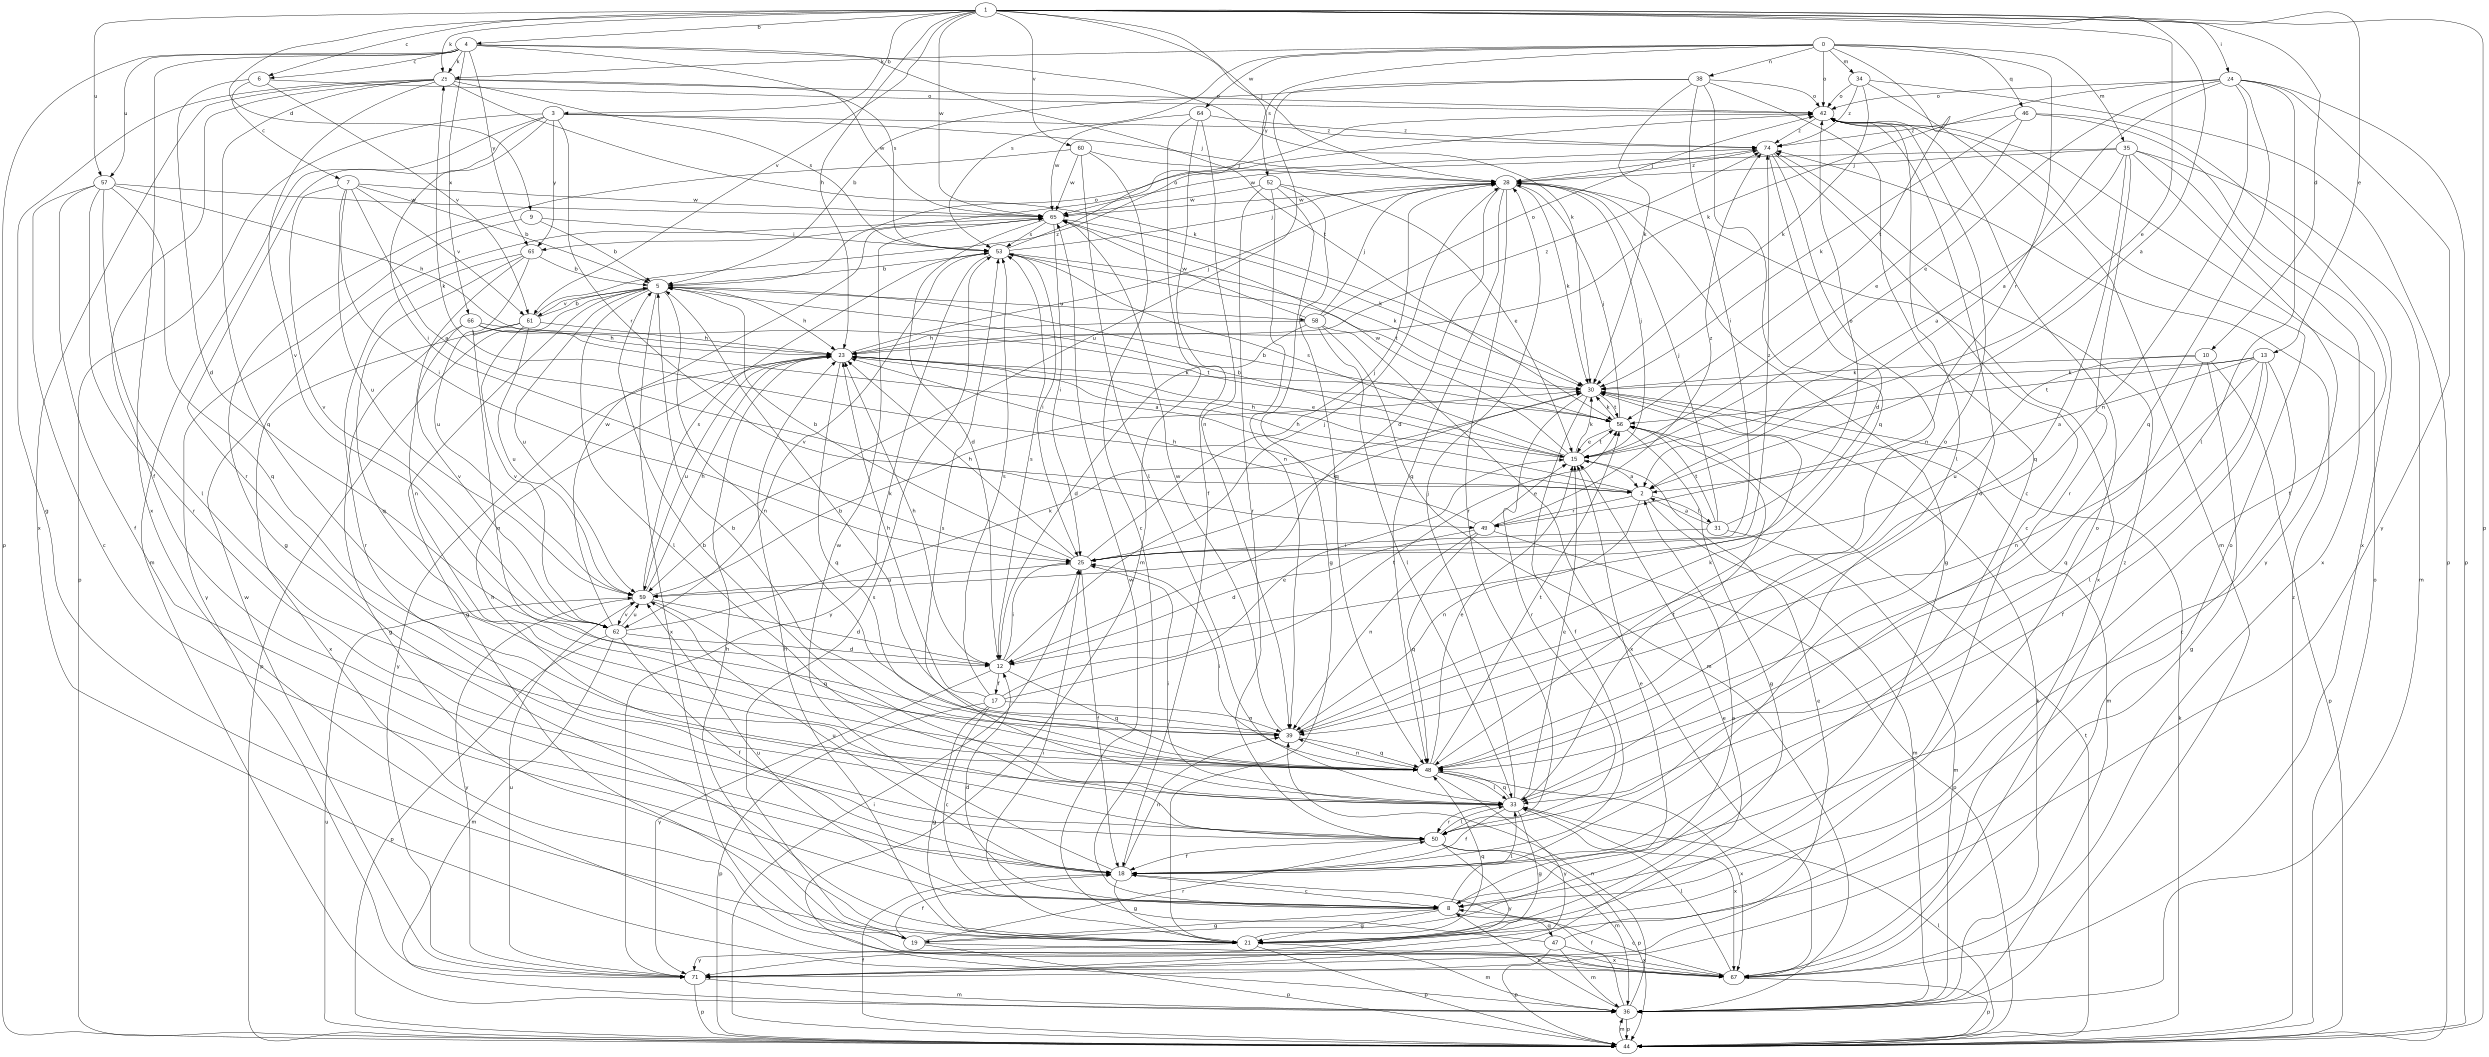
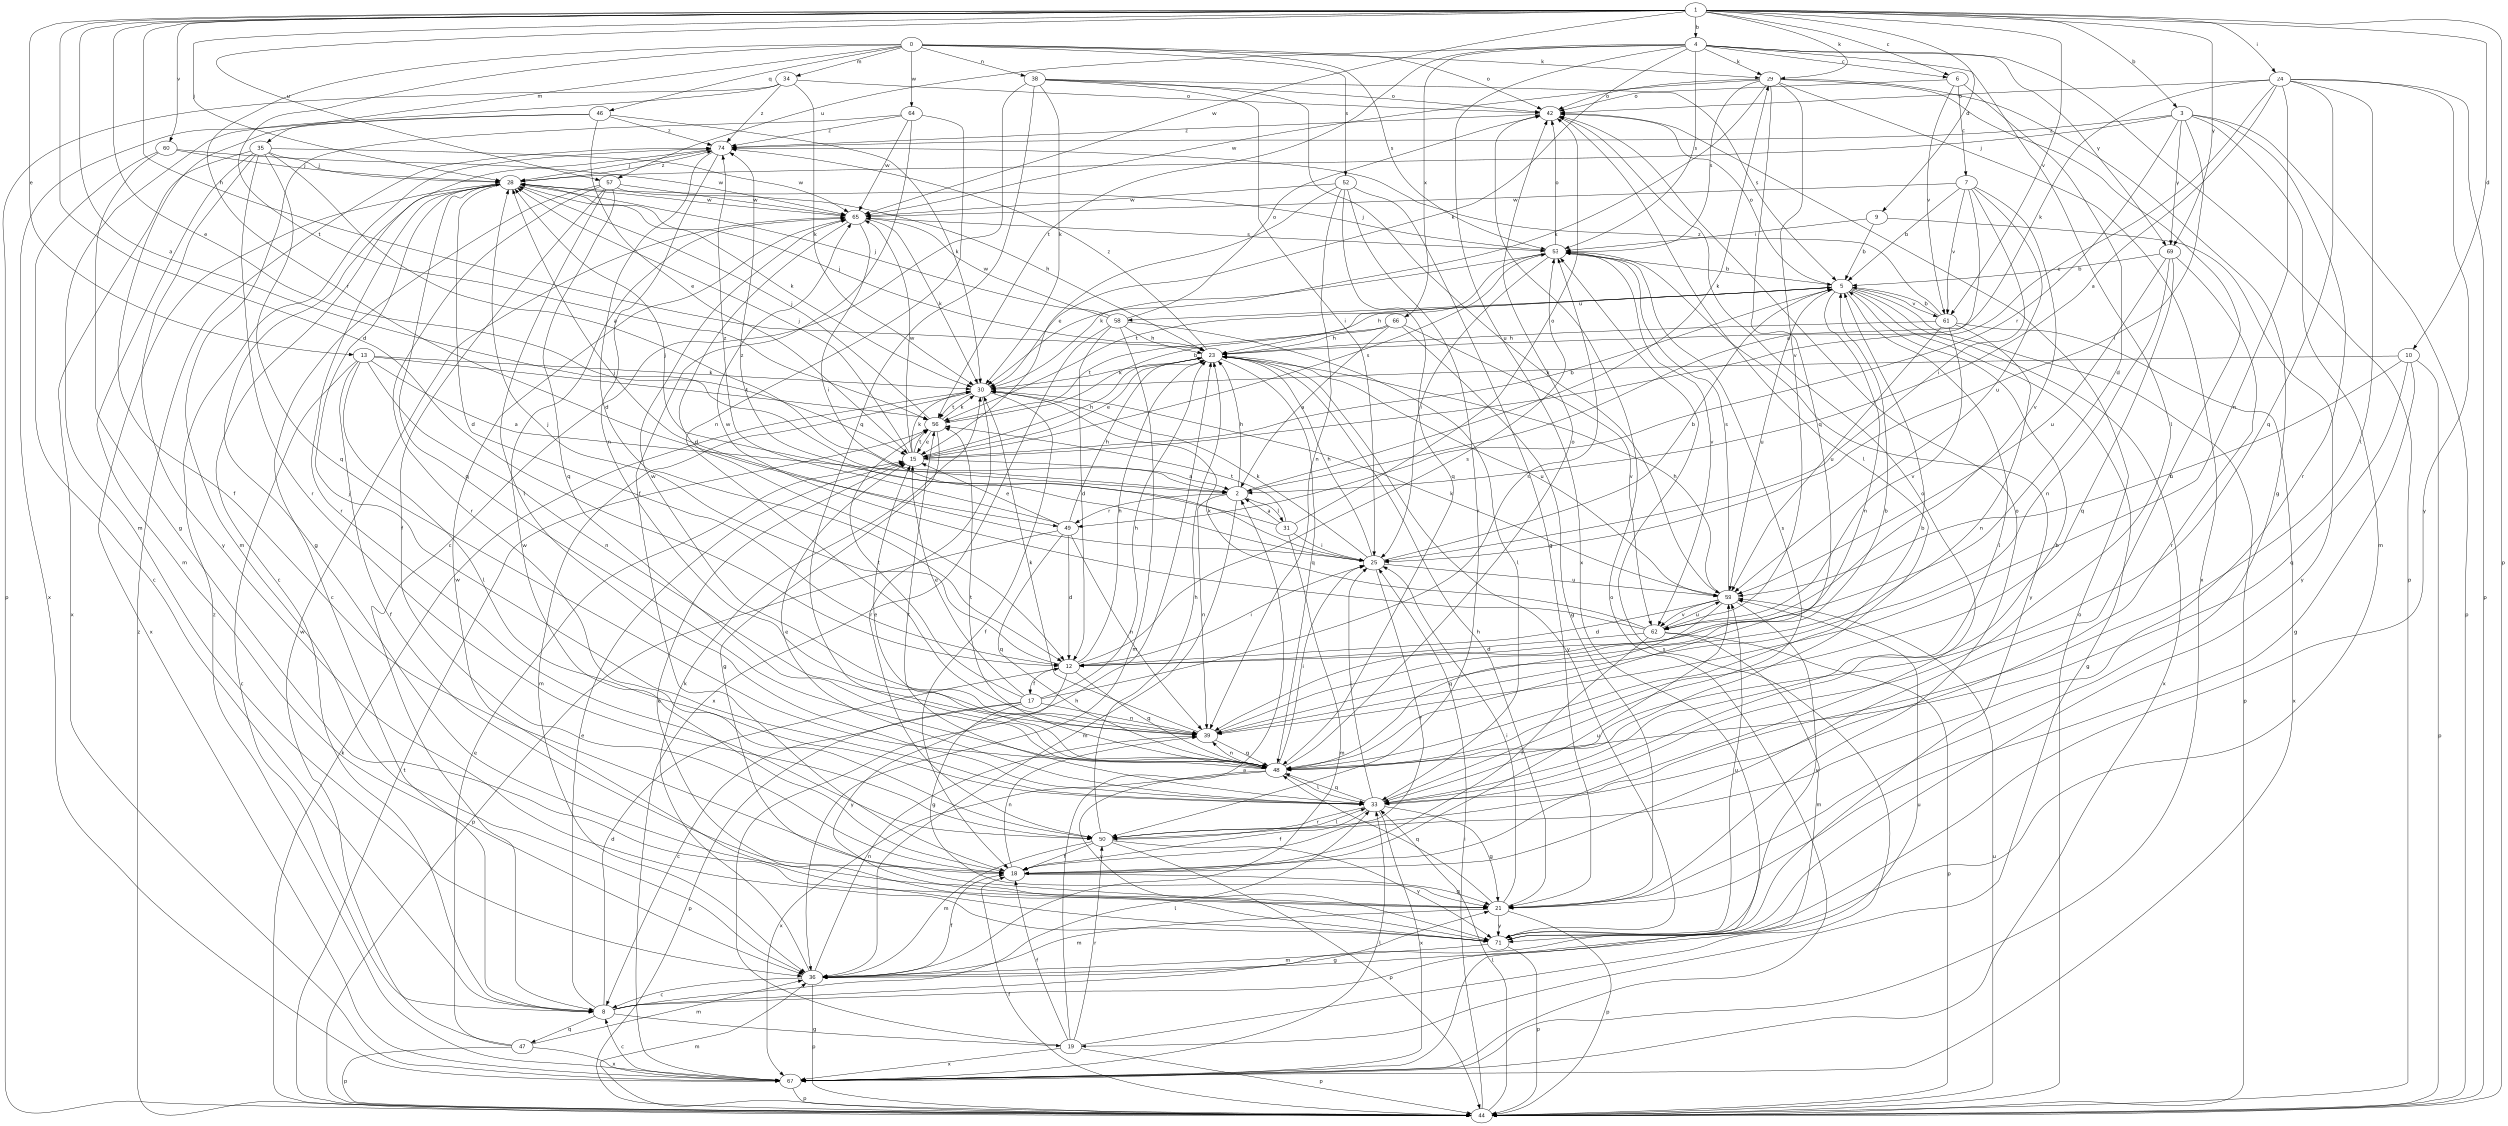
none -> (85, 25)
(855, 183) -> (1757, 183)
(1180, 549) -> (2123, 535)
(1283, 891) -> none
